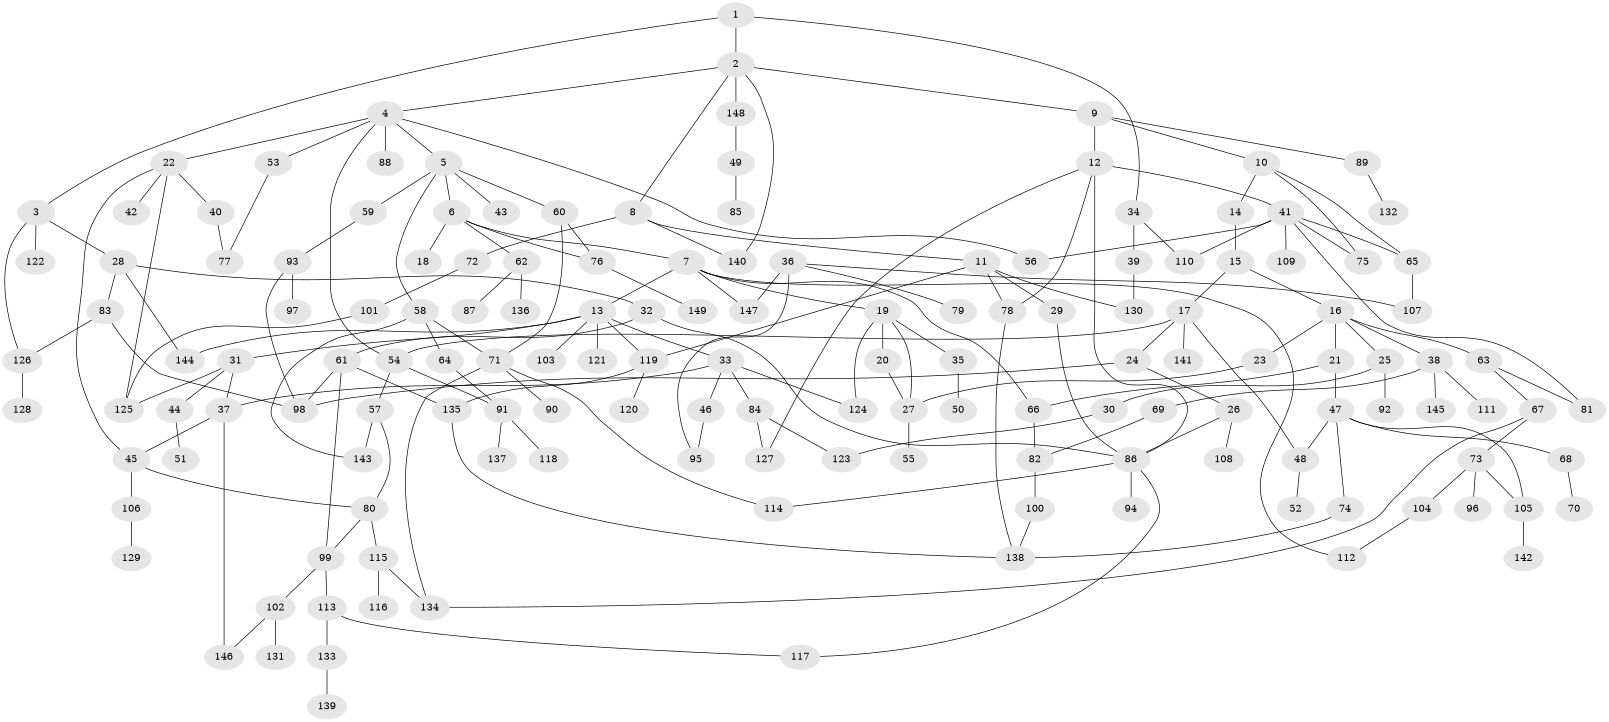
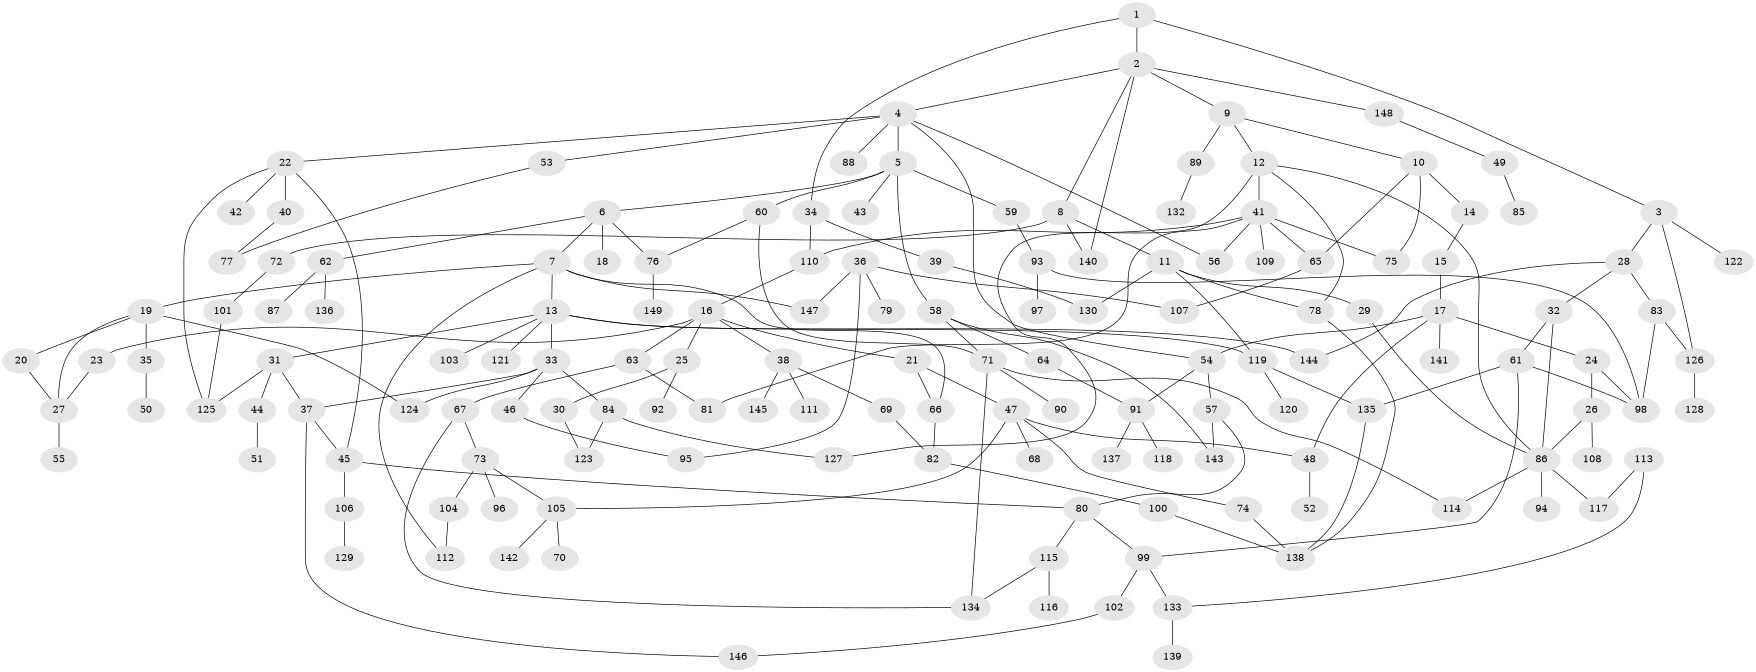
(1282, 285) -> (758, 287)
(1570, 484) -> (558, 534)
(326, 583) -> (1158, 583)
(276, 657) -> none
